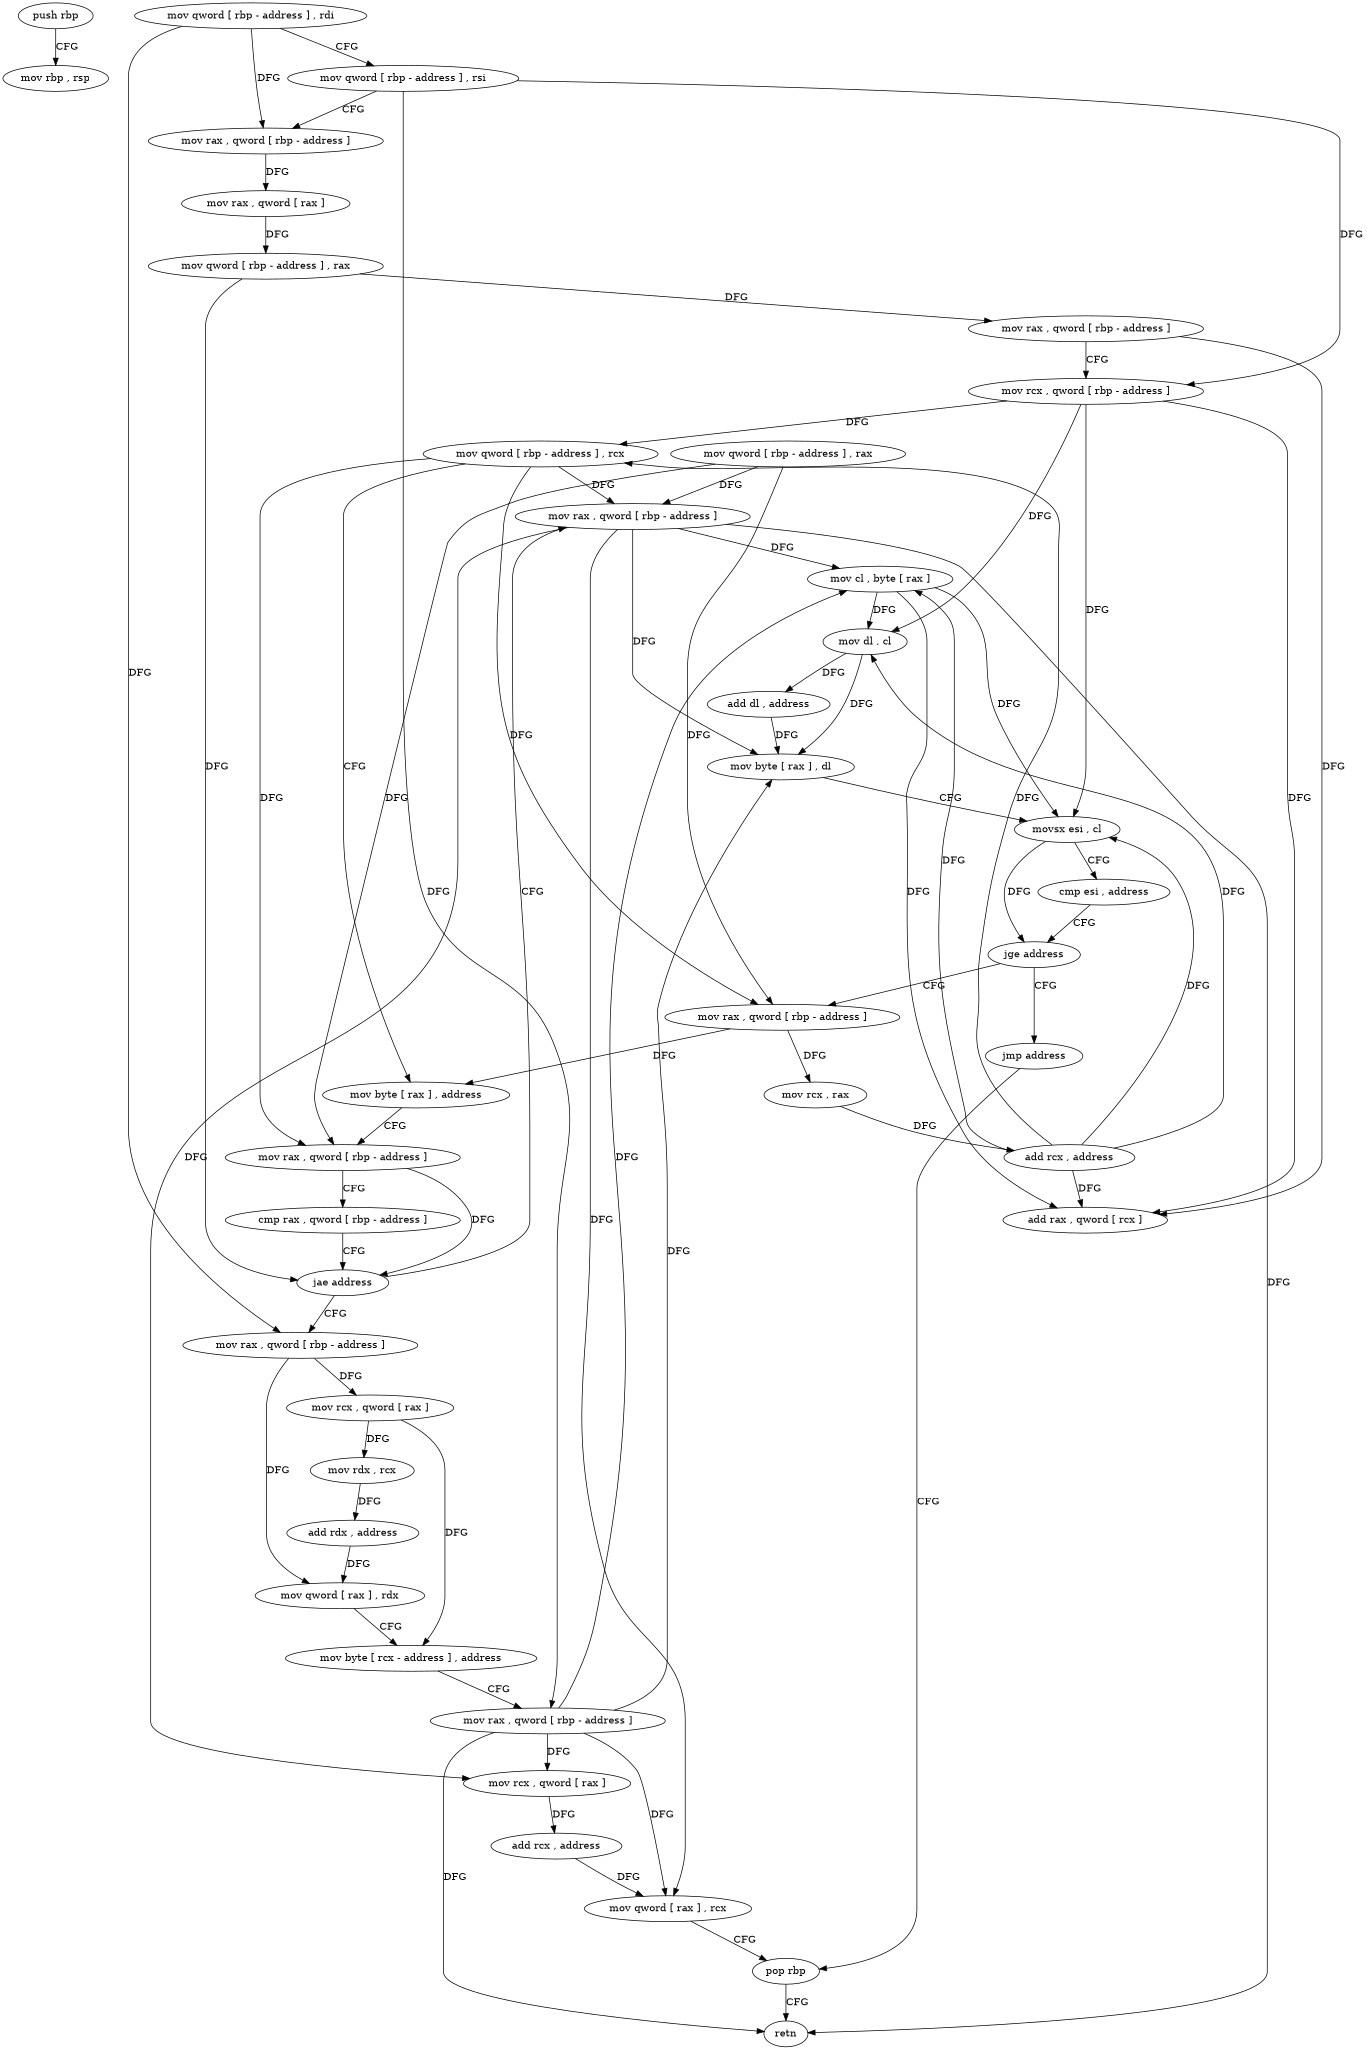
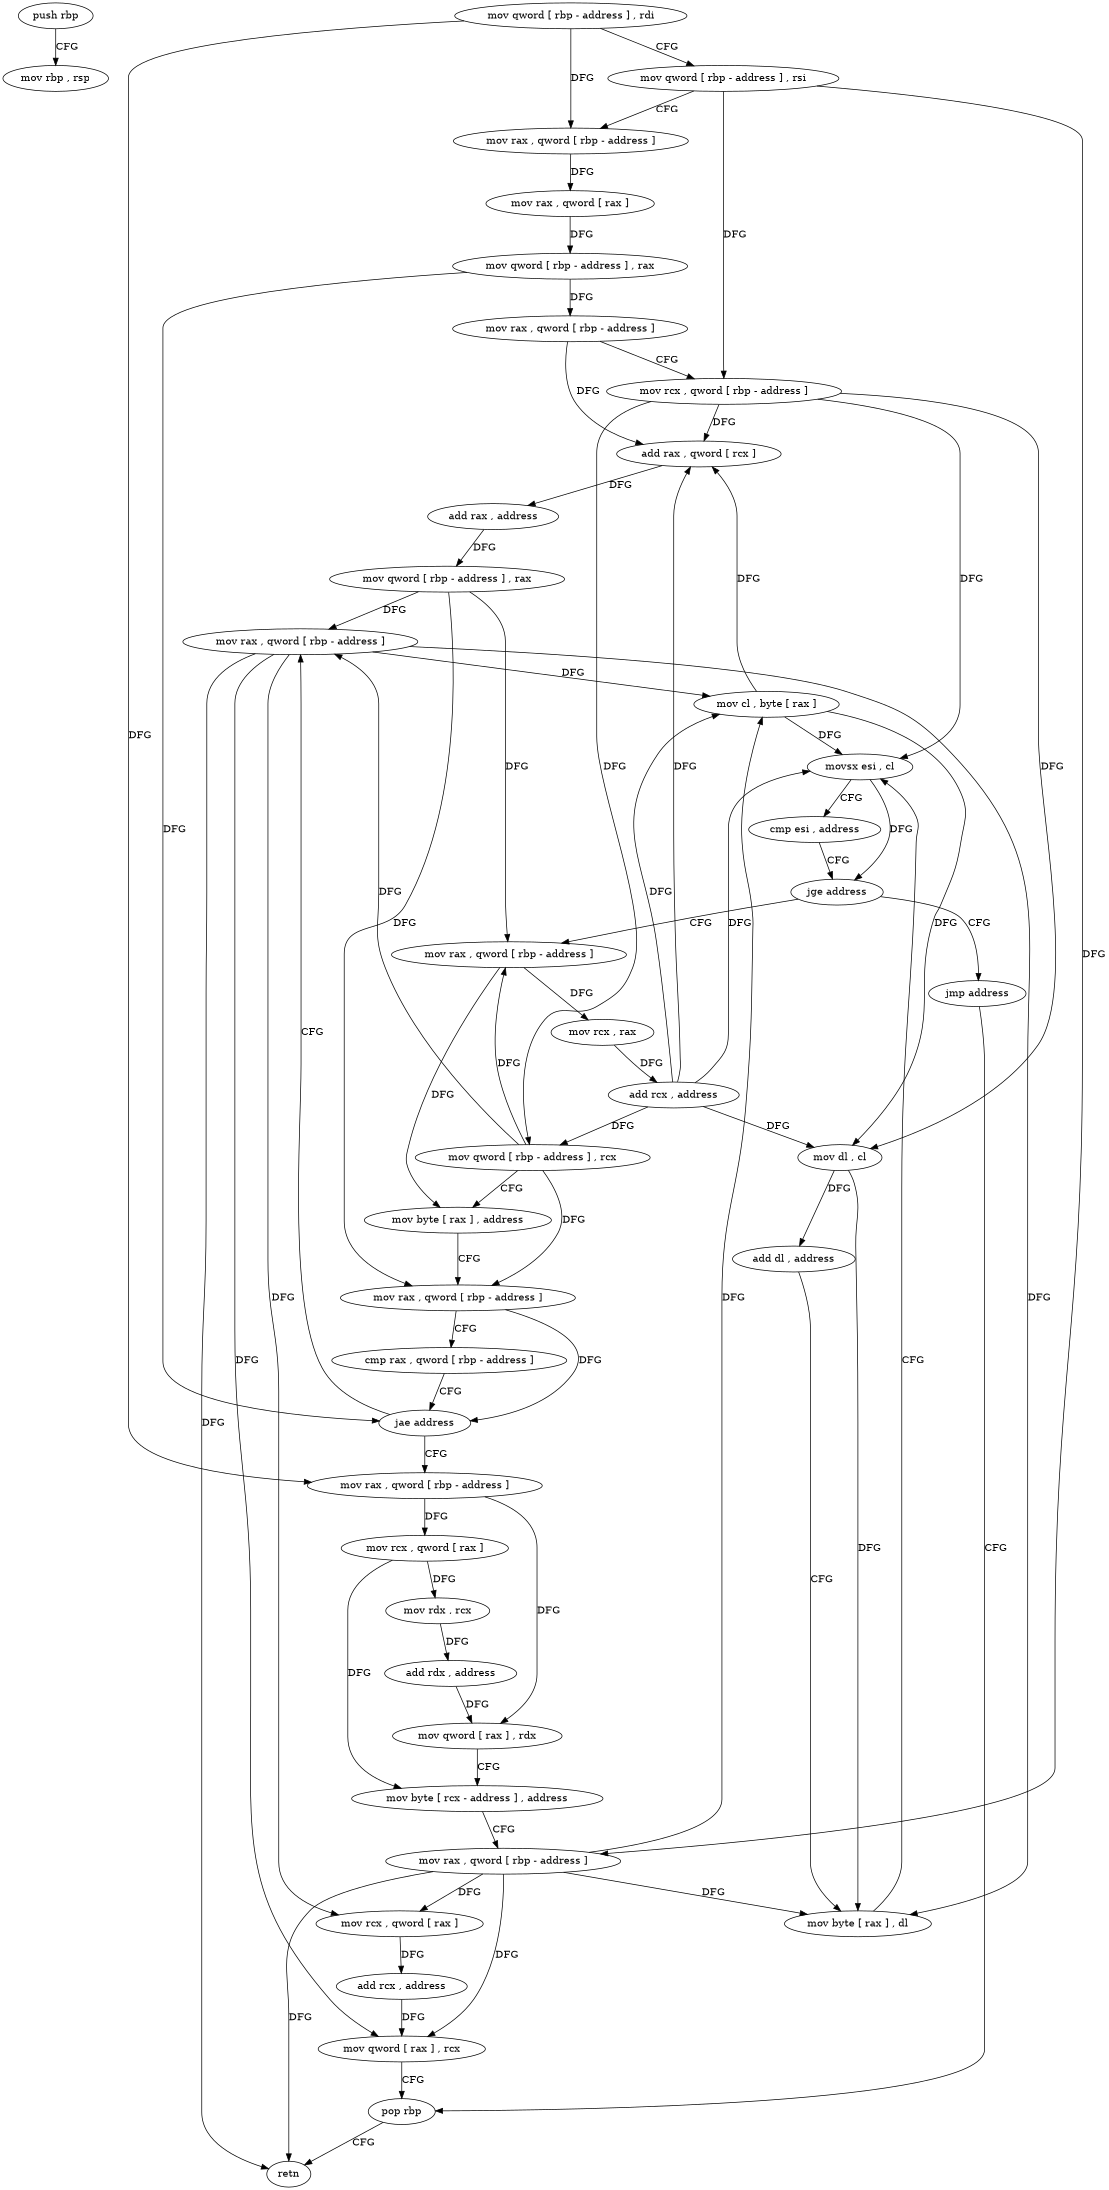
none -> (493, 517)
(787, 736) -> (822, 1580)
